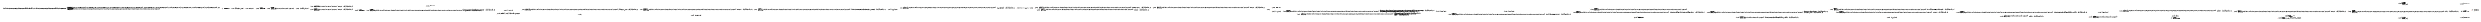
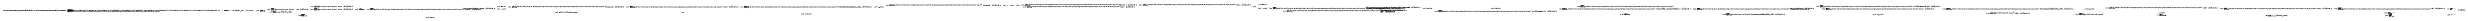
none -> (281, 12)
